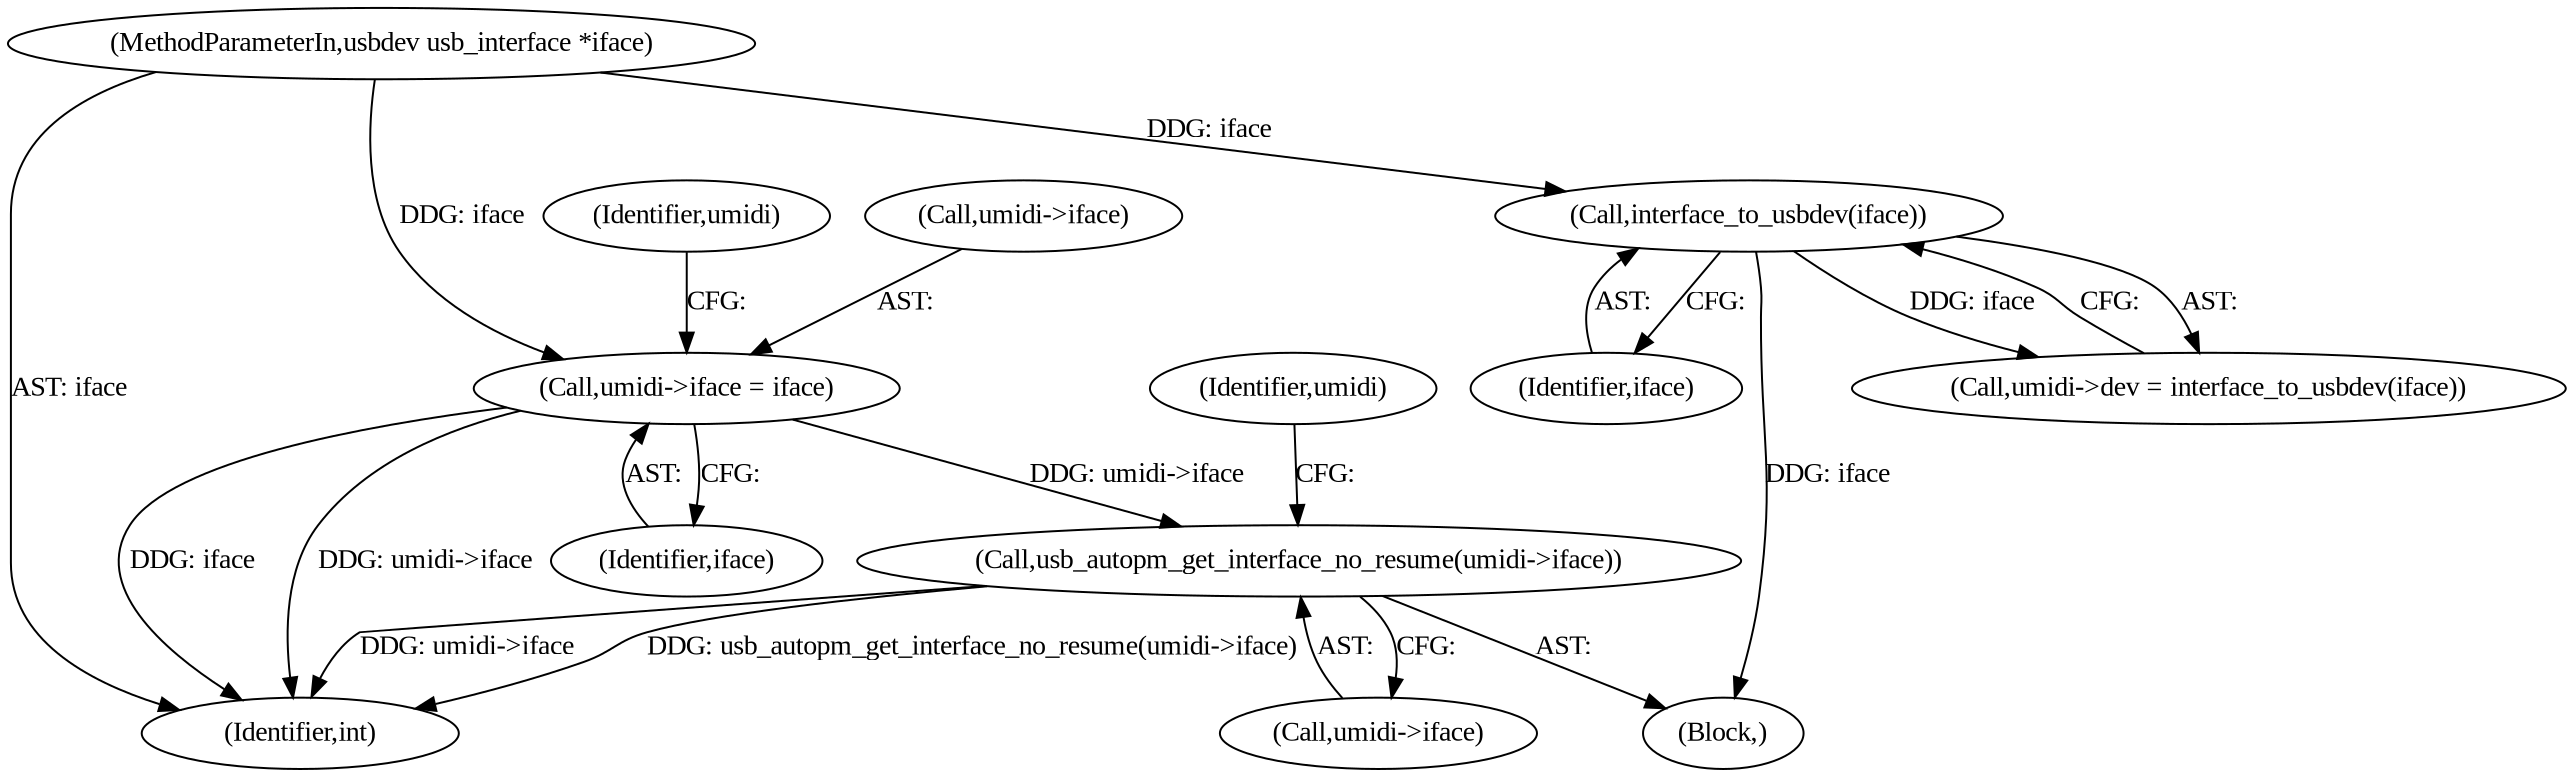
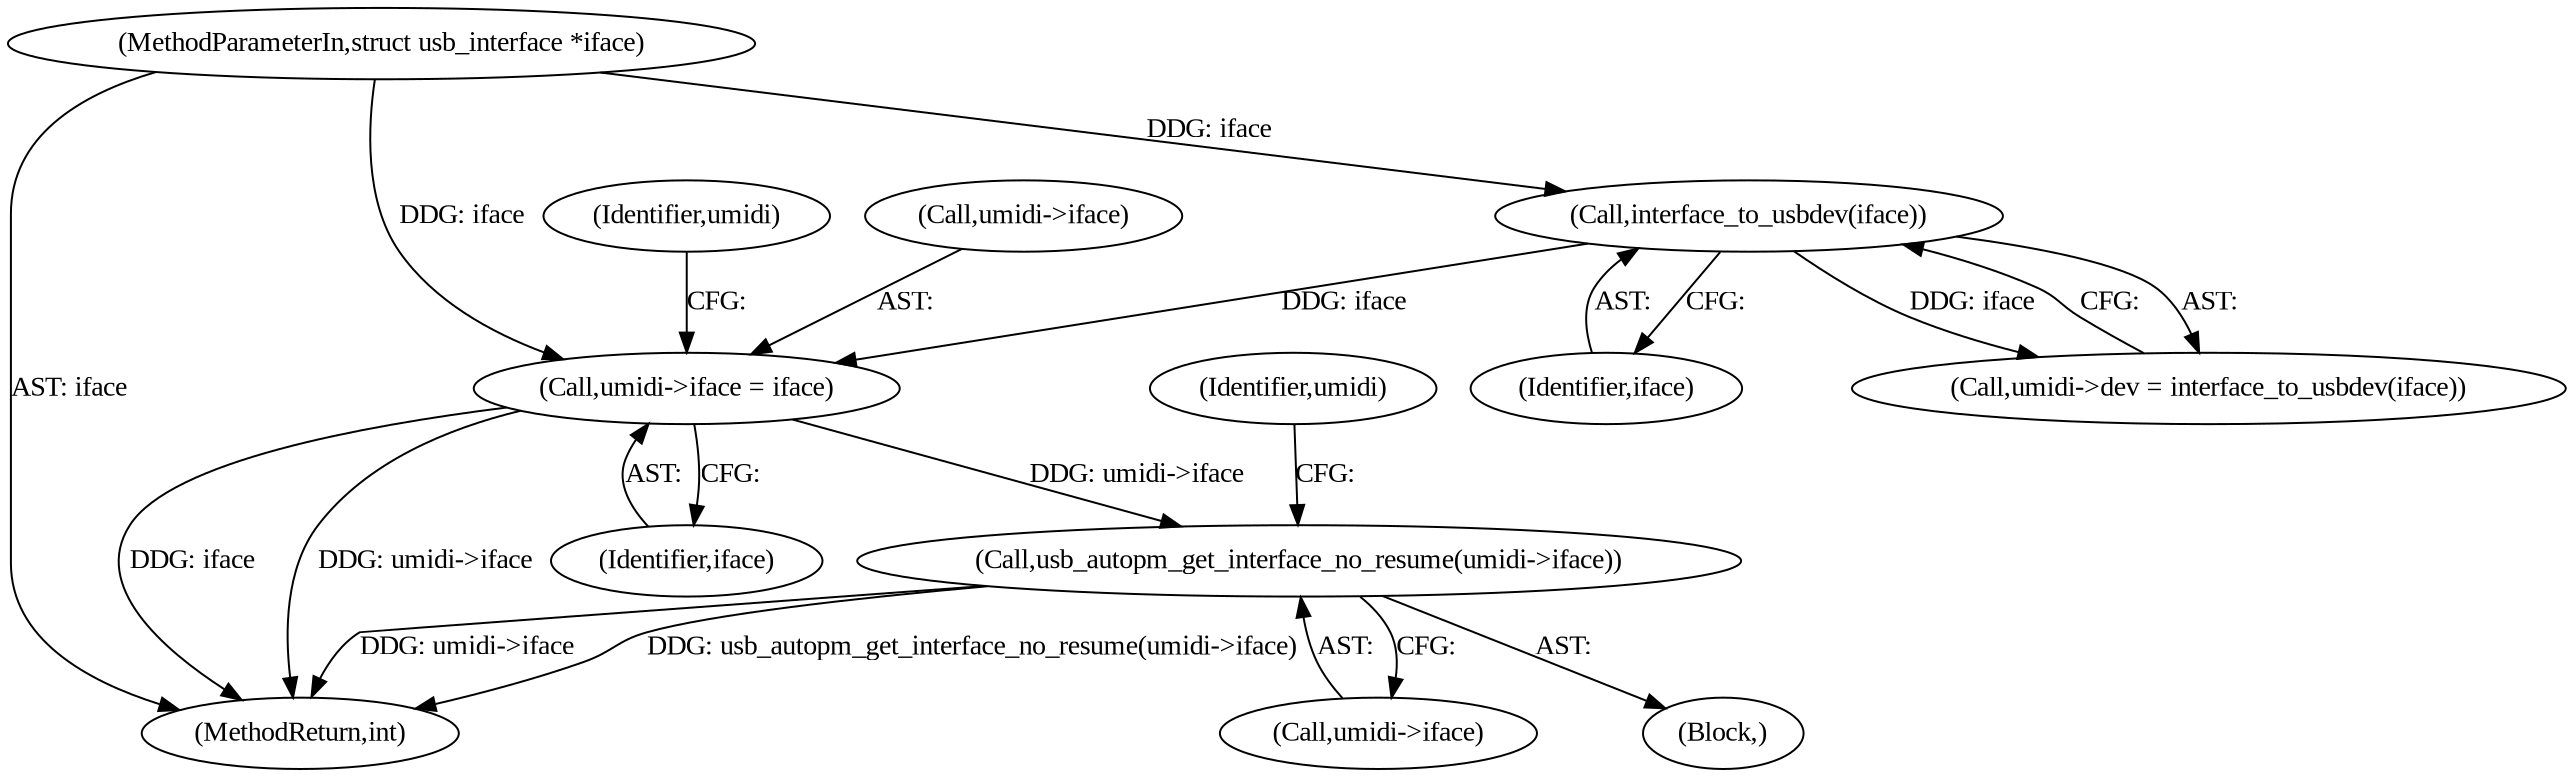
(382, 44) -> (382, 44)
(1766, 466) -> (1222, 302)
(300, 733) -> (300, 733)
